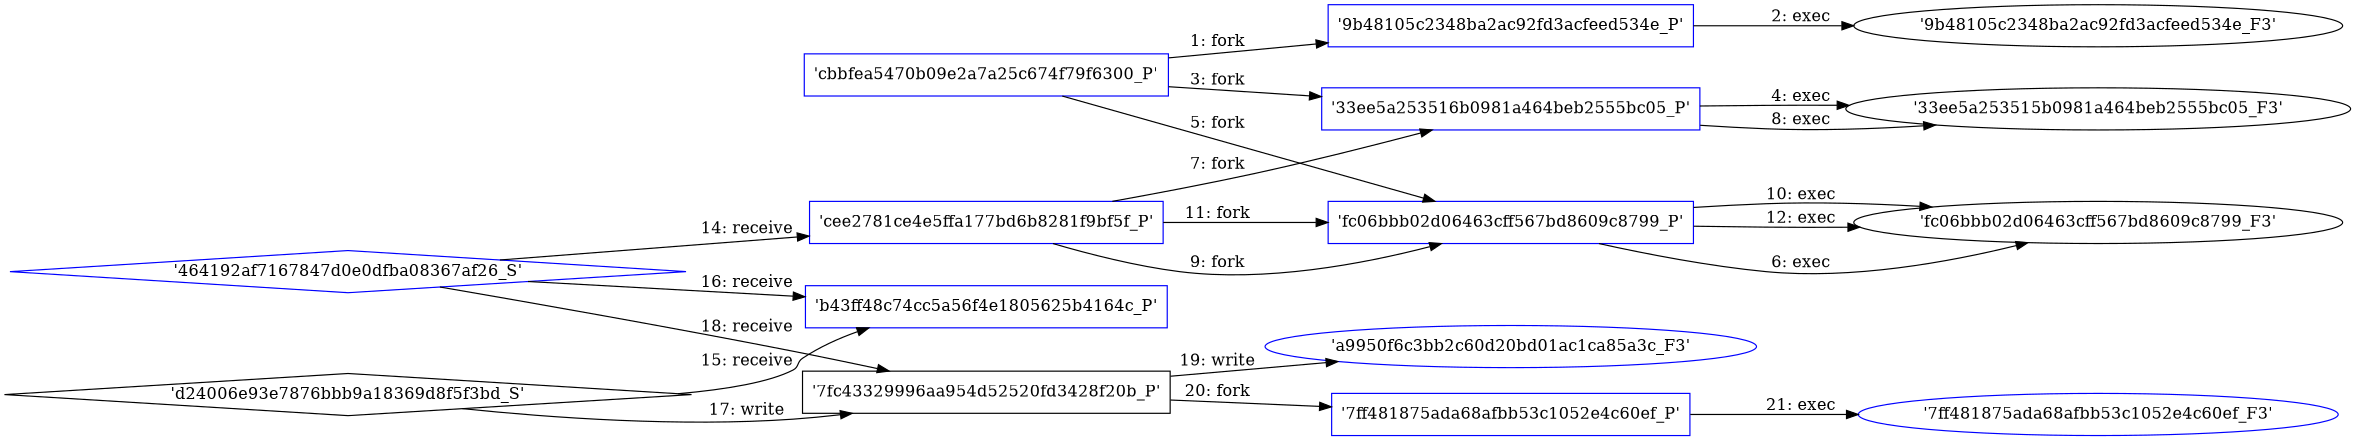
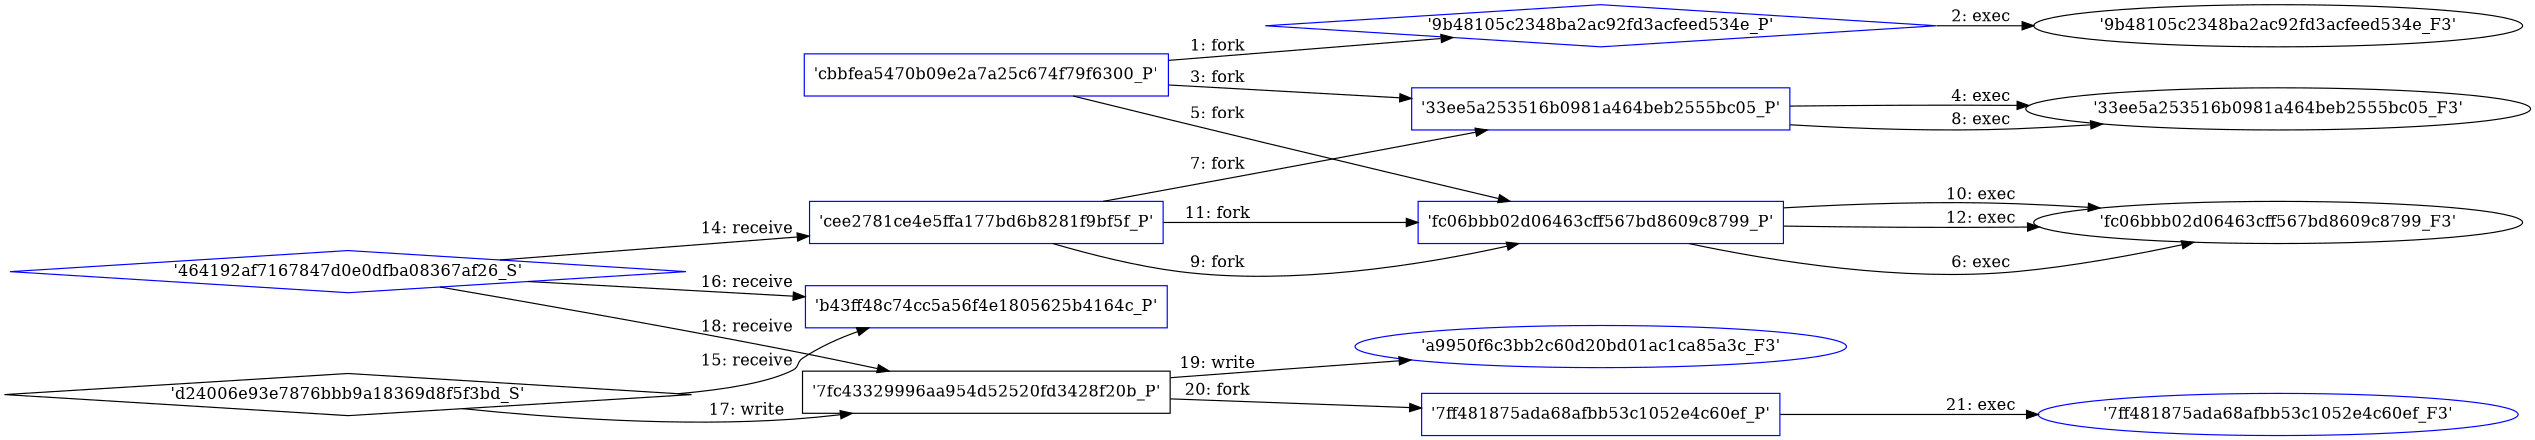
(1511, 26) -> (1601, 26)
(2098, 109) -> (2278, 109)
